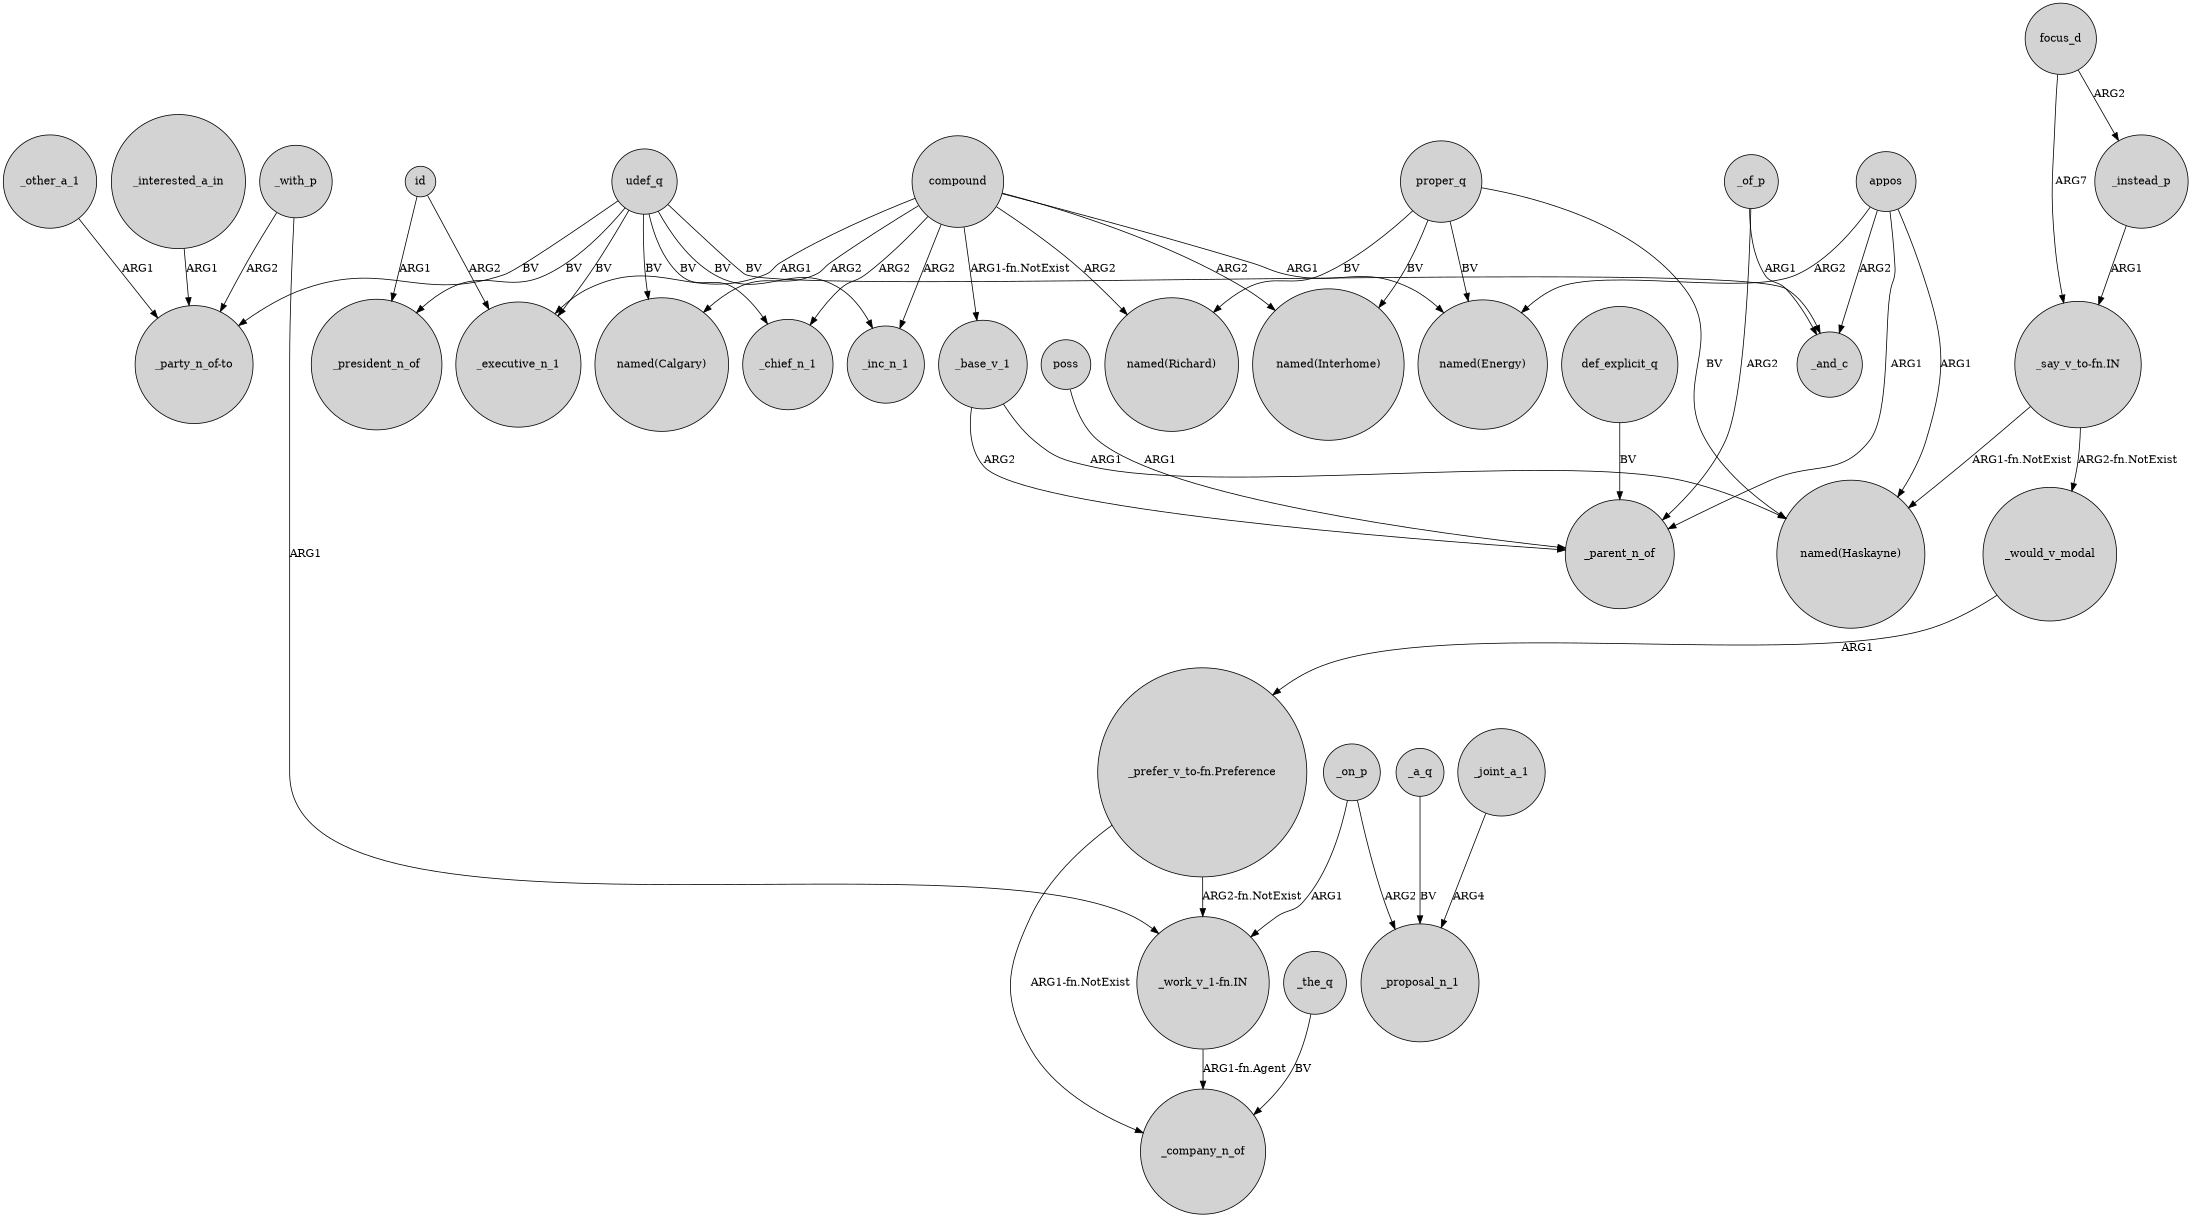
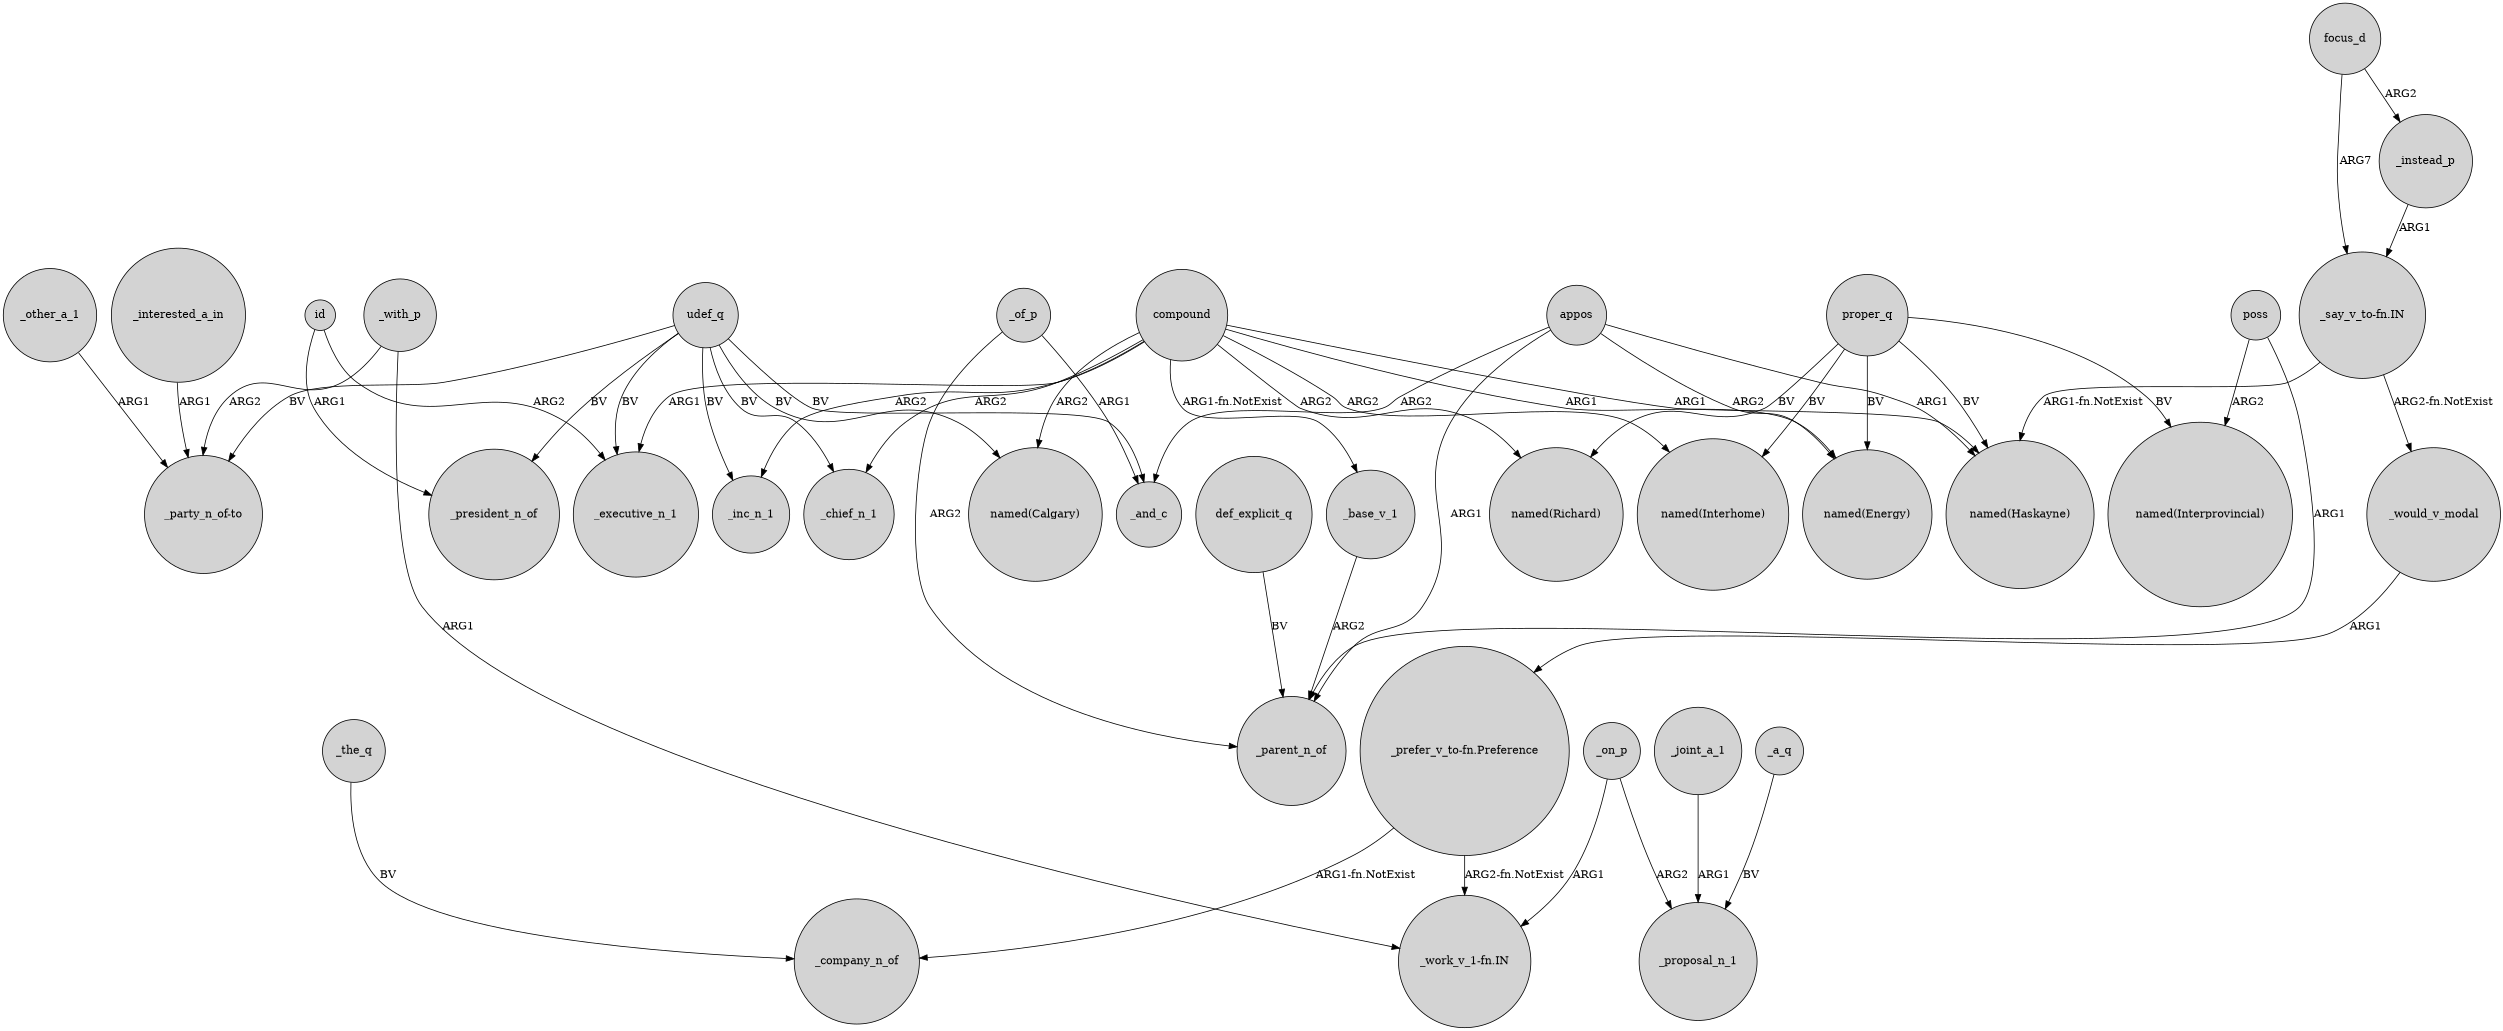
(1382, 474) -> (1602, 397)
none -> (2200, 514)
(1469, 897) -> (1714, 875)
(1203, 1065) -> none
